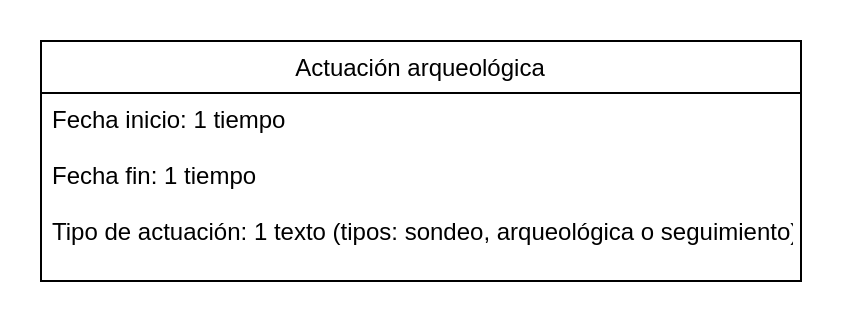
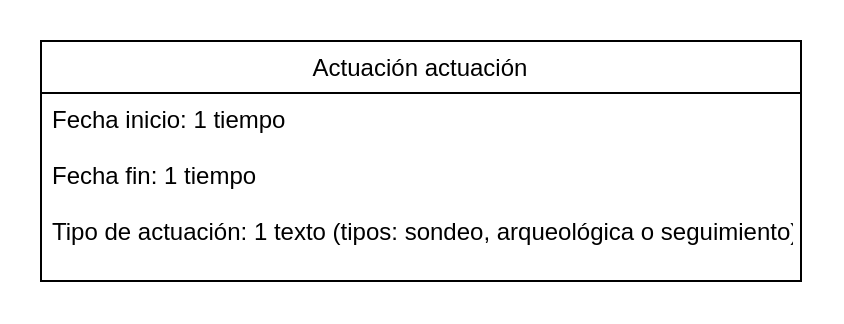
(420, 68) -> (420, 68)
